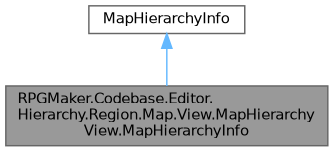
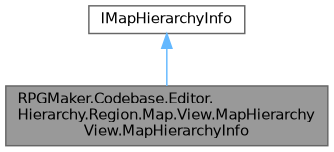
(167, 20) -> (167, 20)
